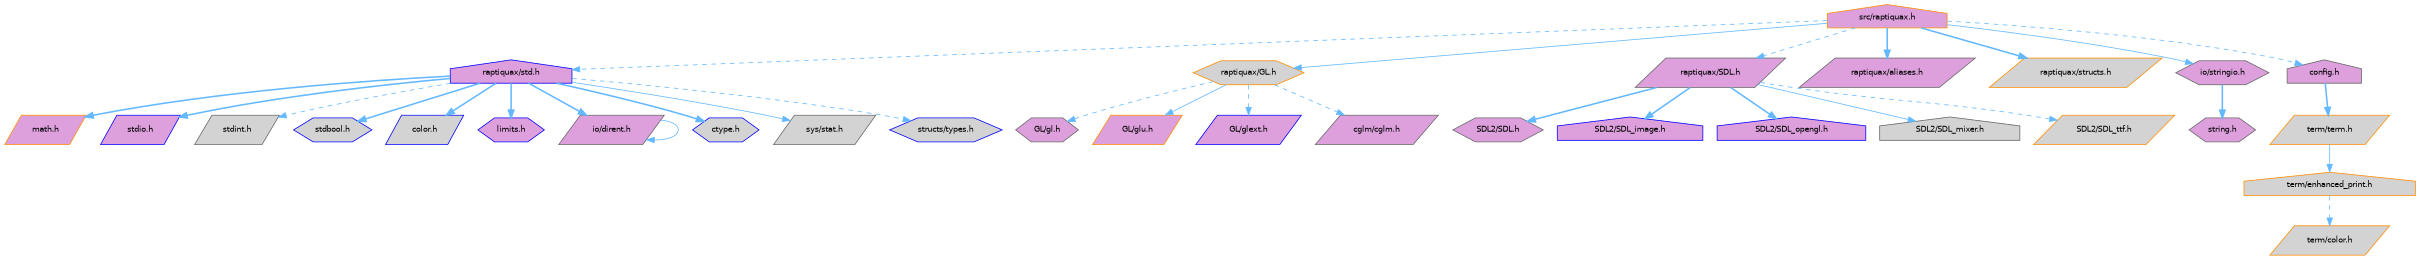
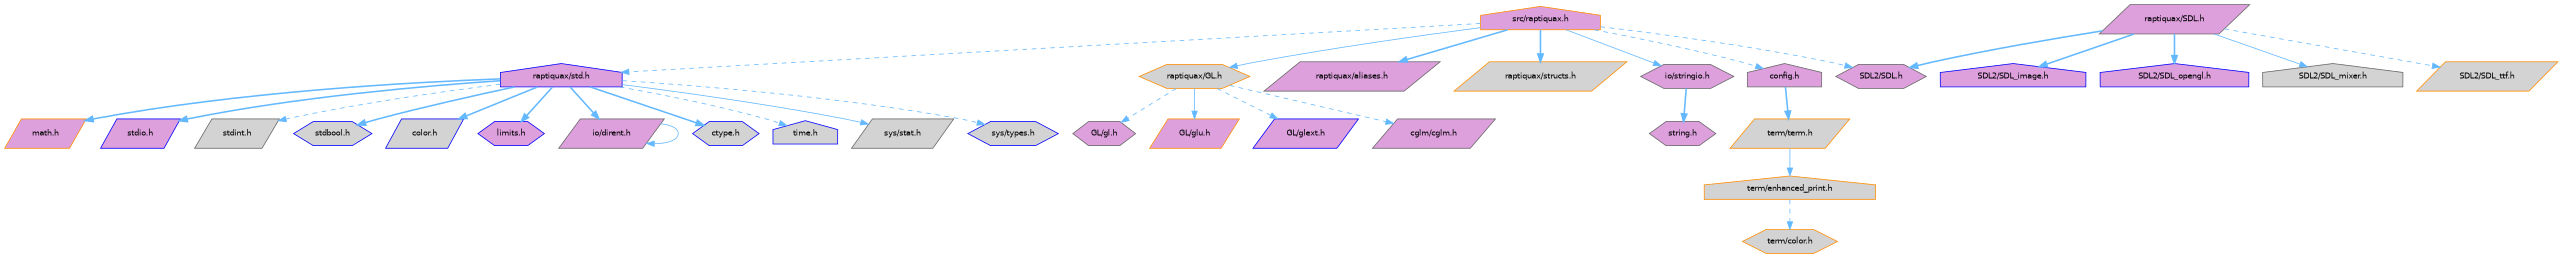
(1810, 42) -> (1723, 43)
(946, 130) -> (1013, 134)
none -> (805, 134)
(2330, 240) -> (1790, 241)
